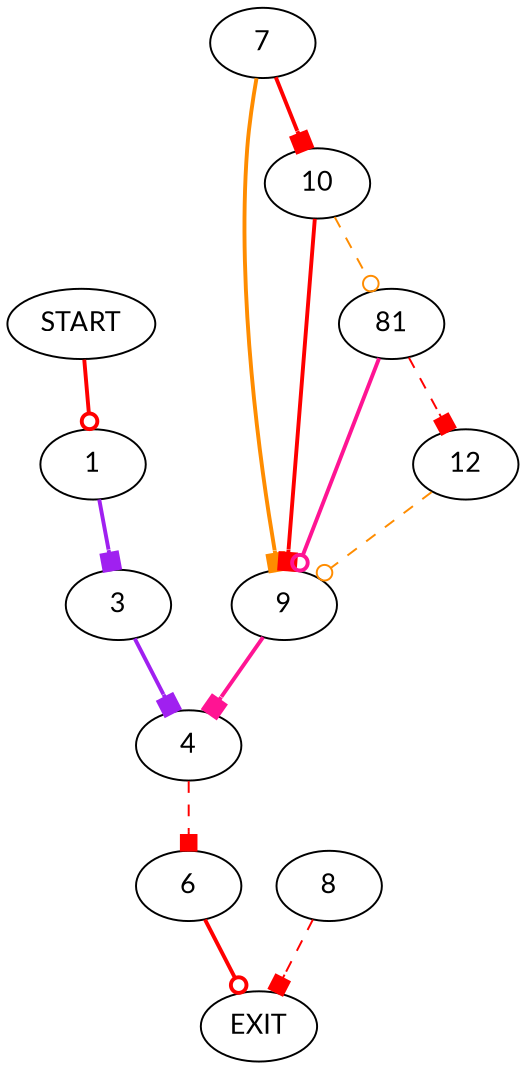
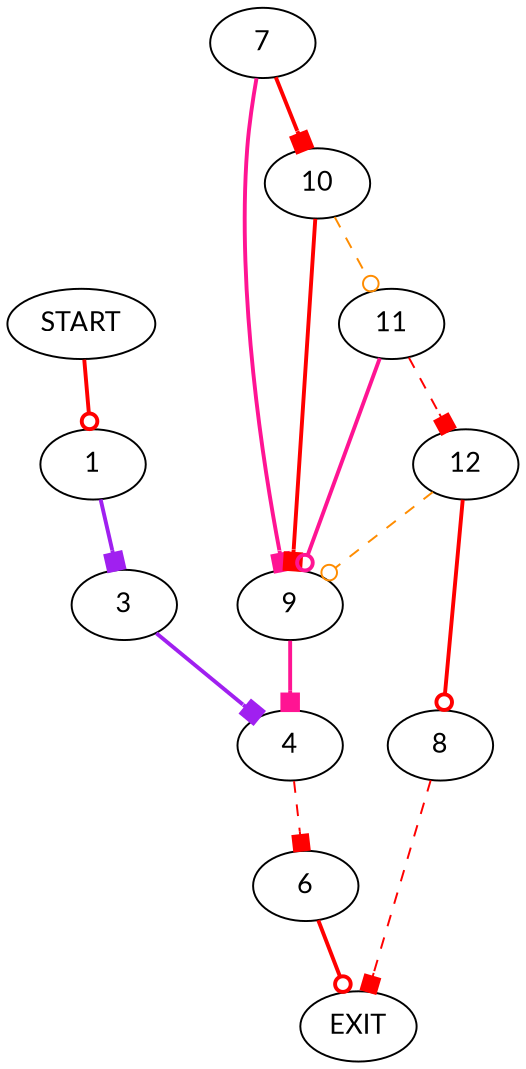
(247, 315) -> (248, 315)
(392, 324) -> (392, 324)
none -> (454, 597)
